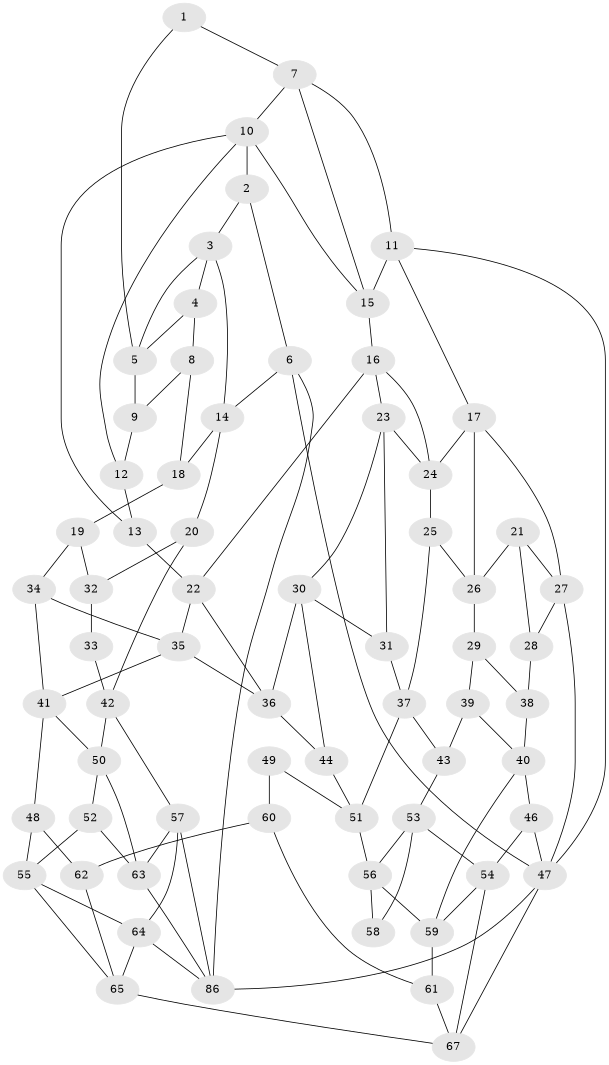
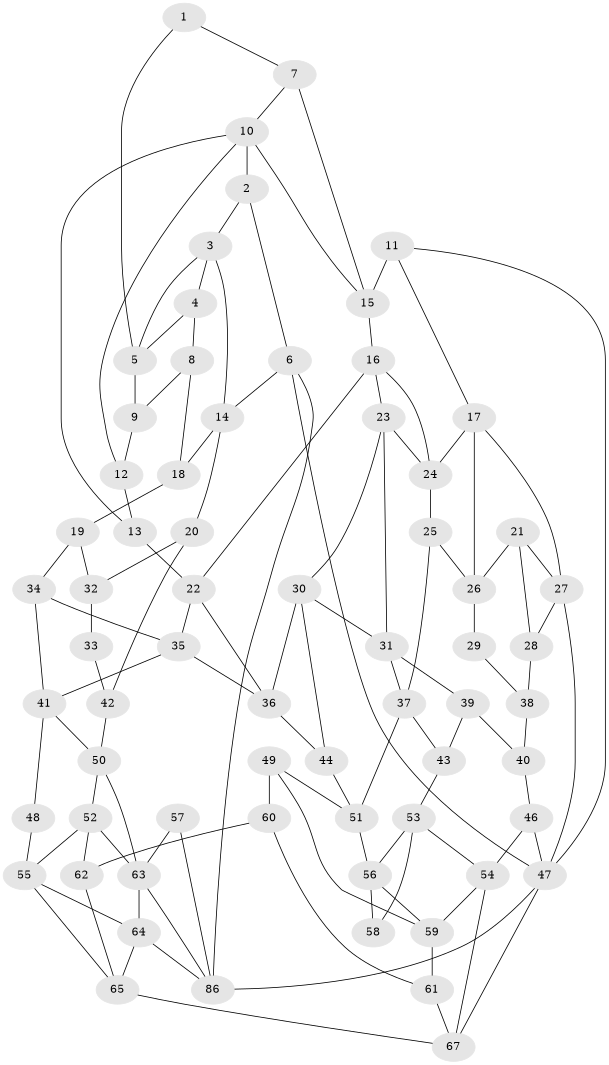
(370, 147) -> none
(471, 675) -> (427, 675)
(143, 761) -> none
(54, 843) -> (86, 847)
(469, 843) -> (325, 870)
(171, 879) -> (139, 904)
